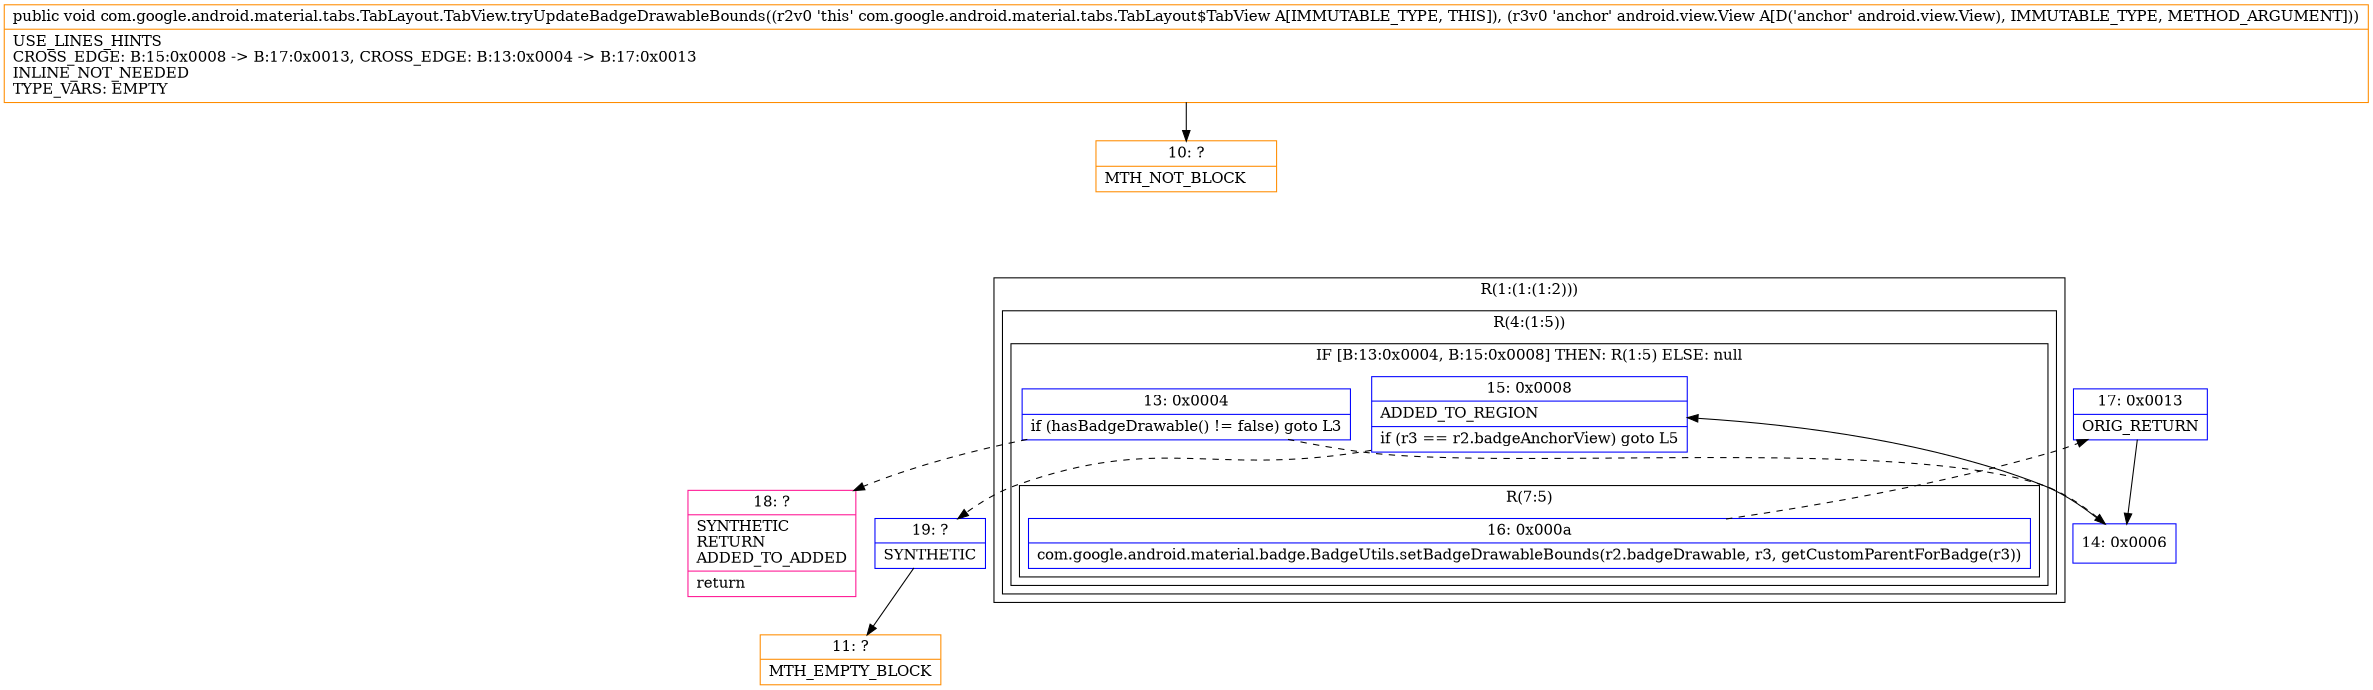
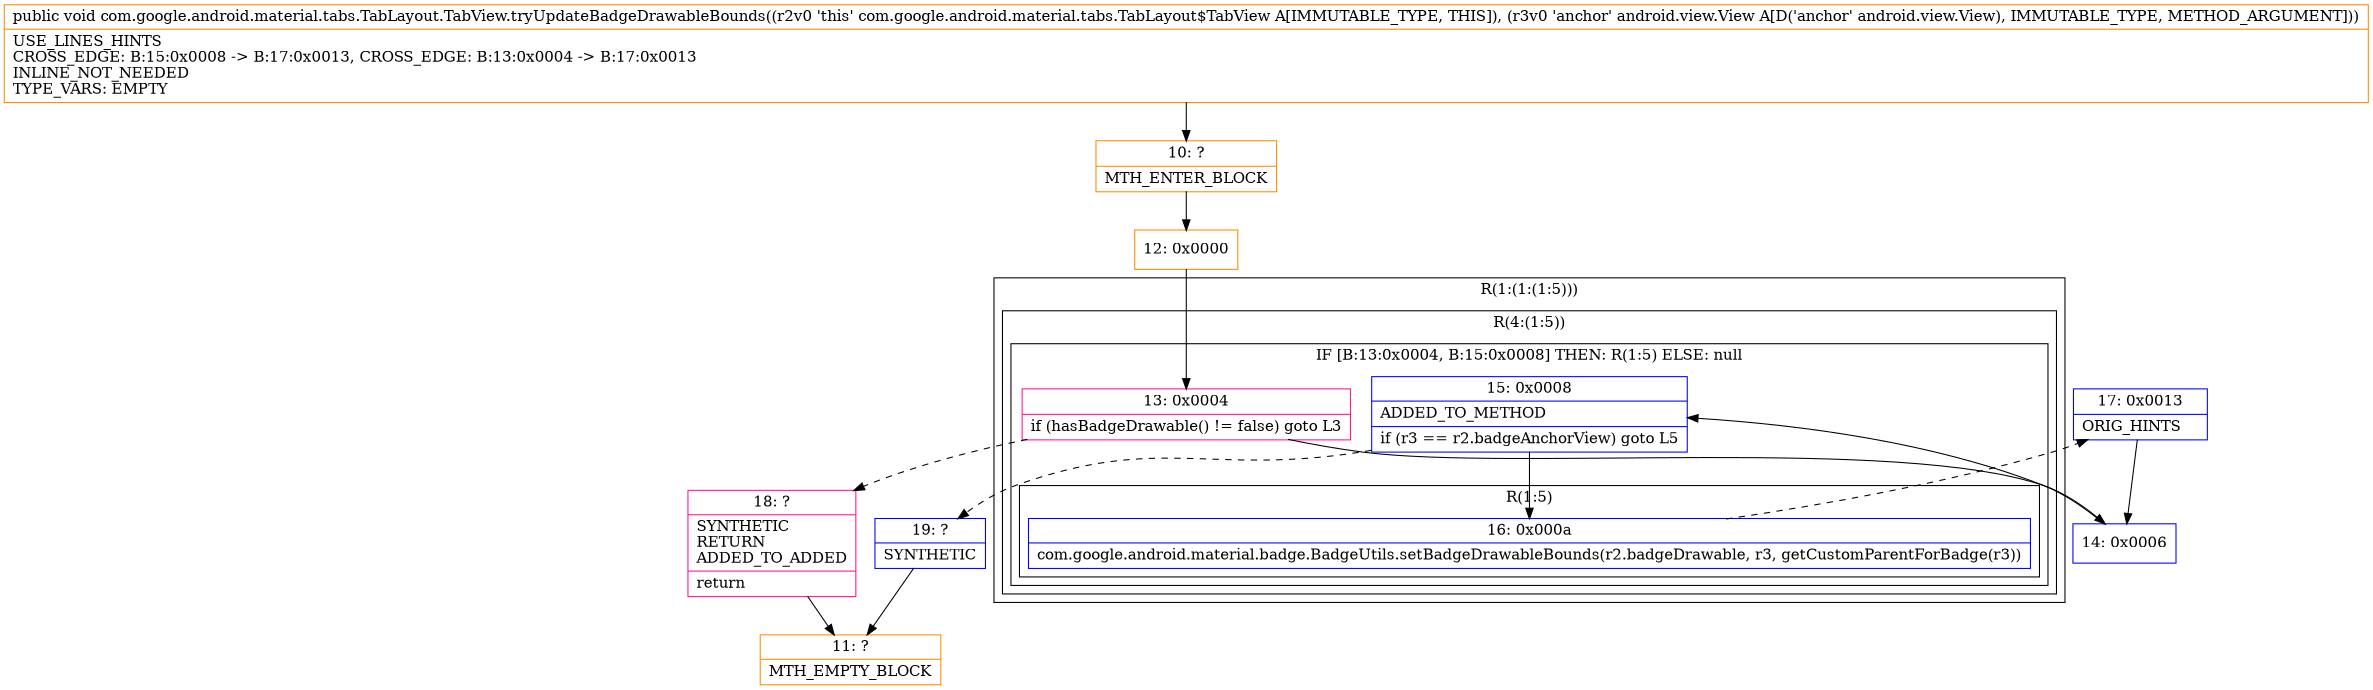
(1175, 178) -> (1186, 178)
none -> (1186, 250)
(1529, 290) -> (1529, 290)
(1459, 413) -> (1464, 413)
(1186, 414) -> (1186, 414)
(2140, 427) -> (2132, 427)
(1697, 458) -> (1697, 458)
none -> (1529, 479)
(1529, 498) -> (1529, 498)
none -> (818, 611)
